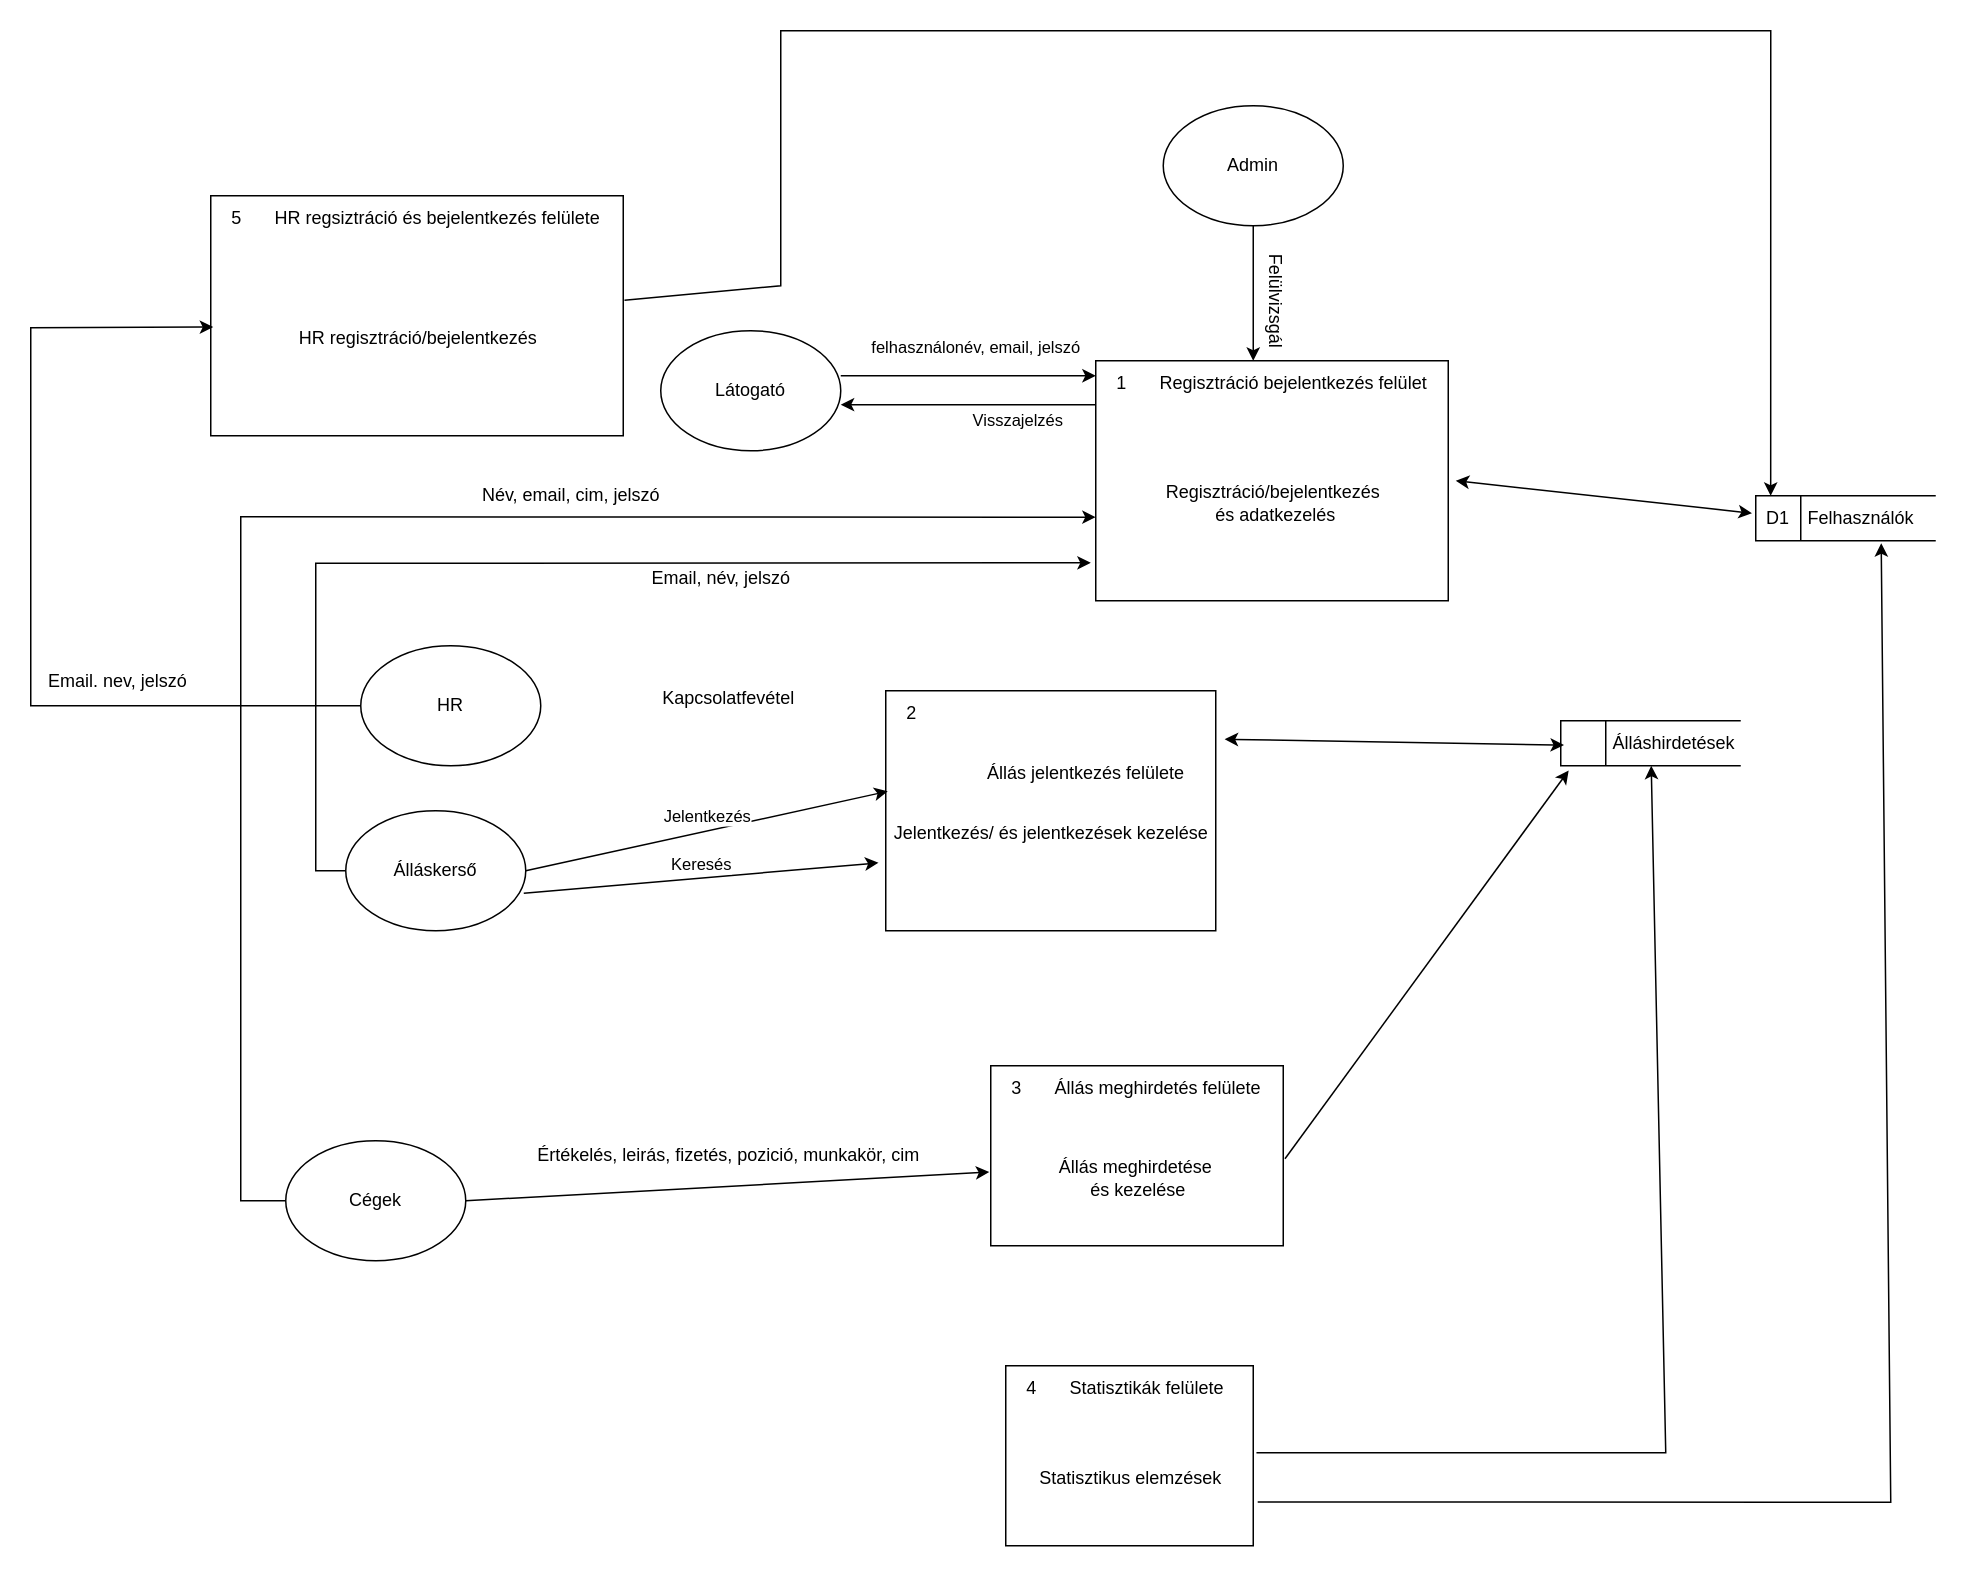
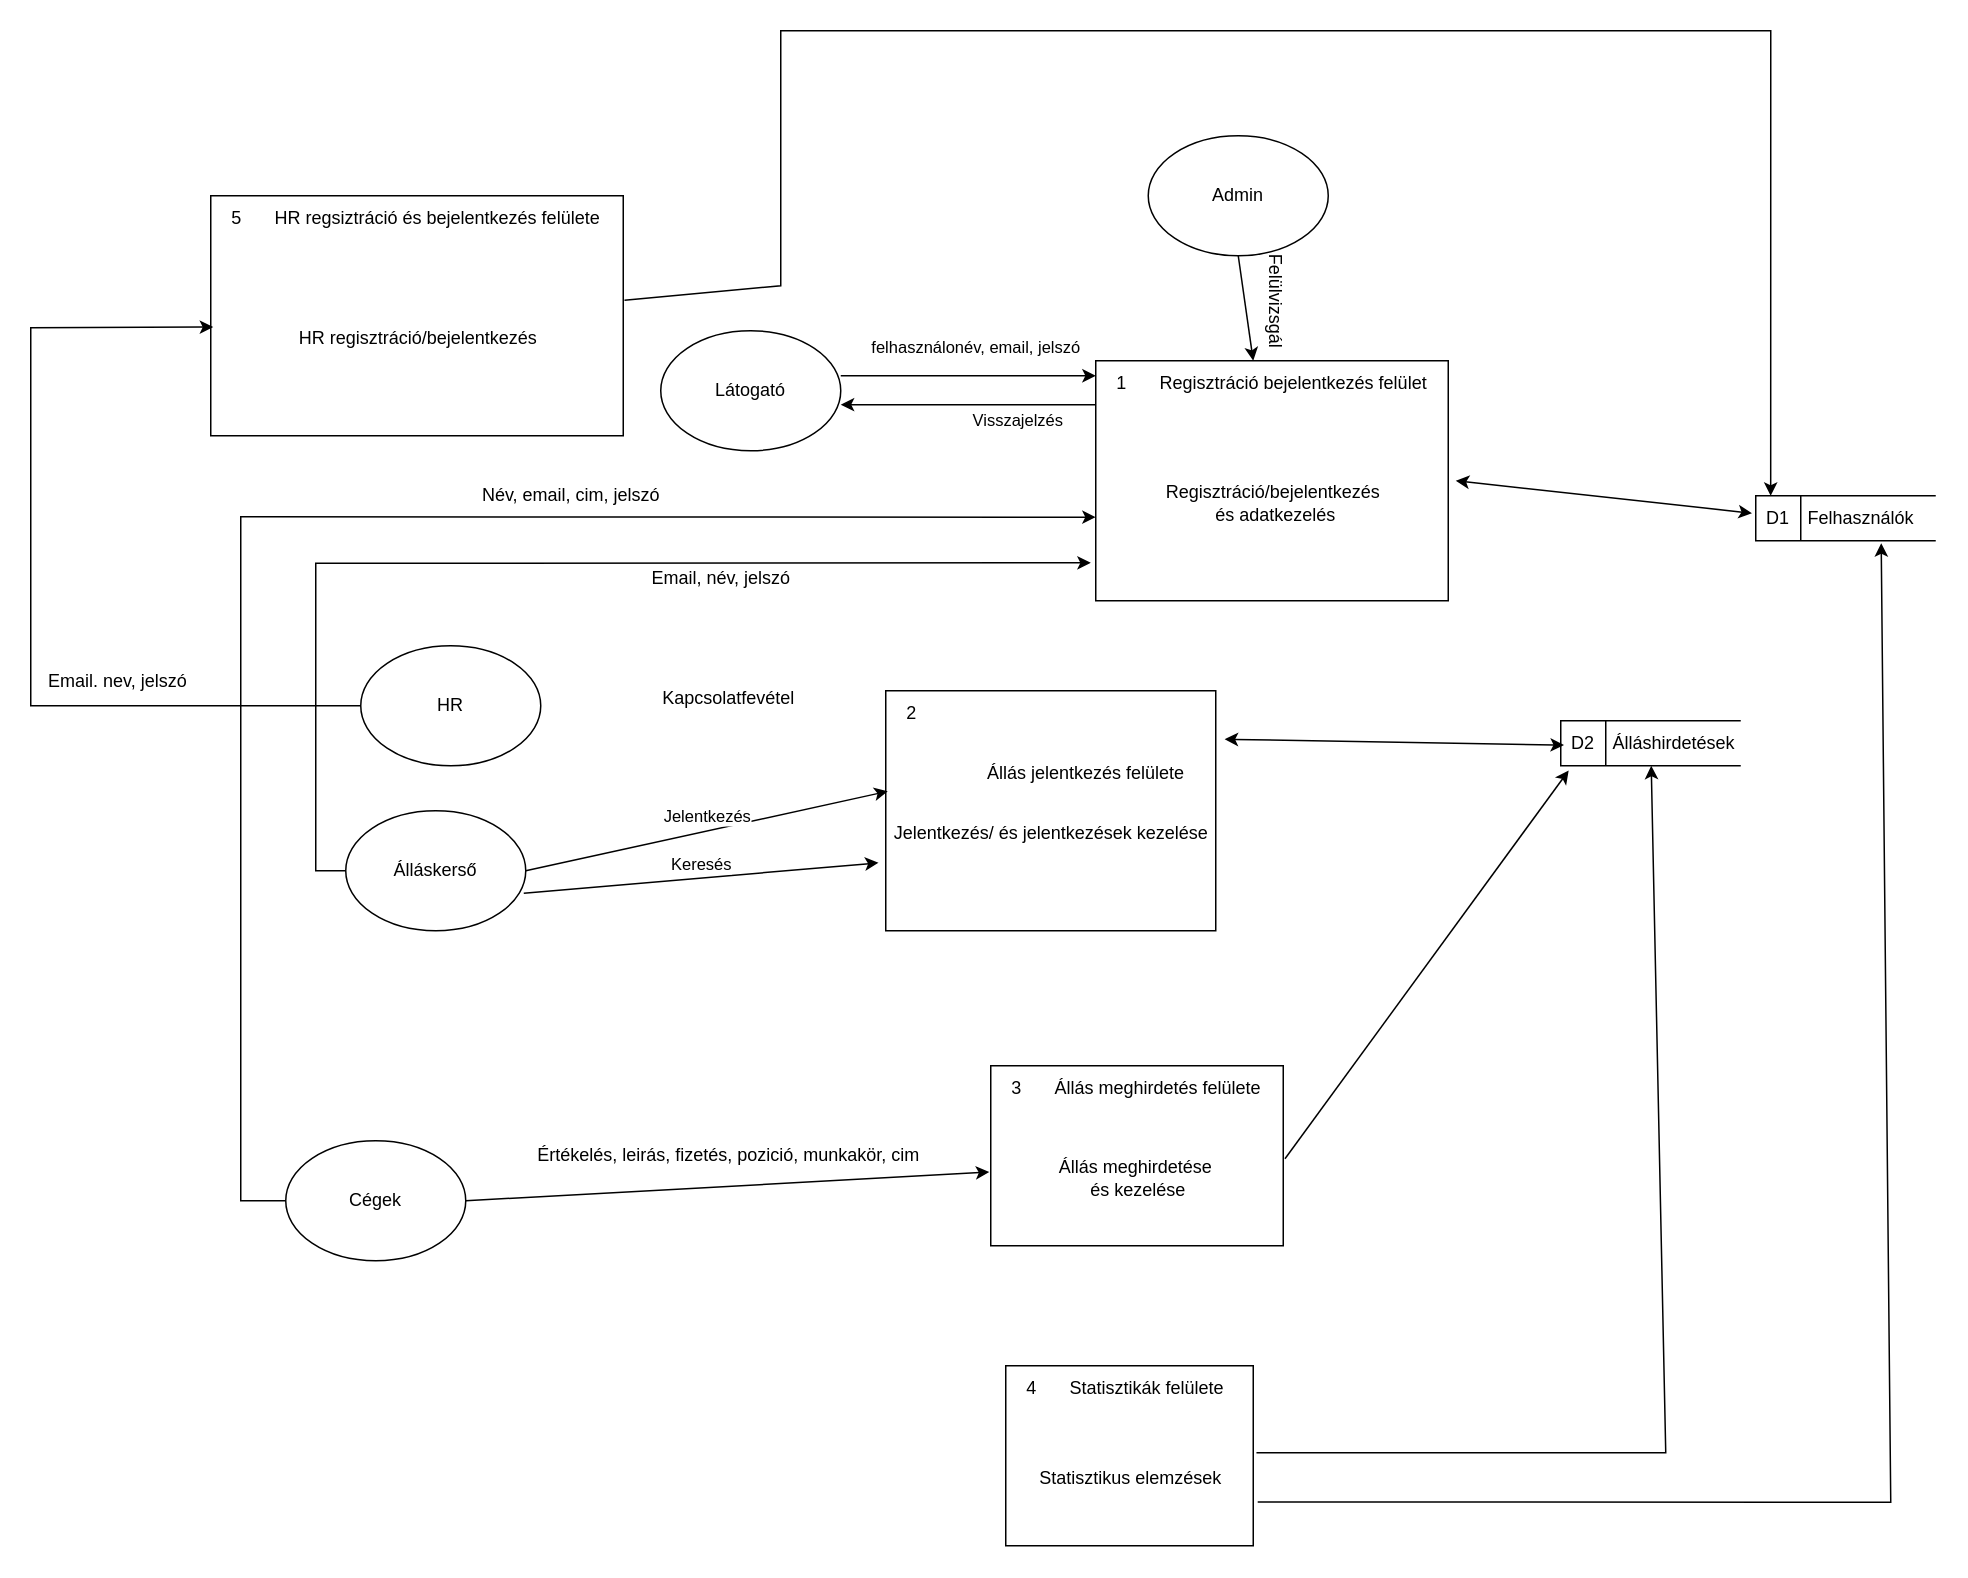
(1253, 166) -> (1238, 196)
none -> (1583, 743)
